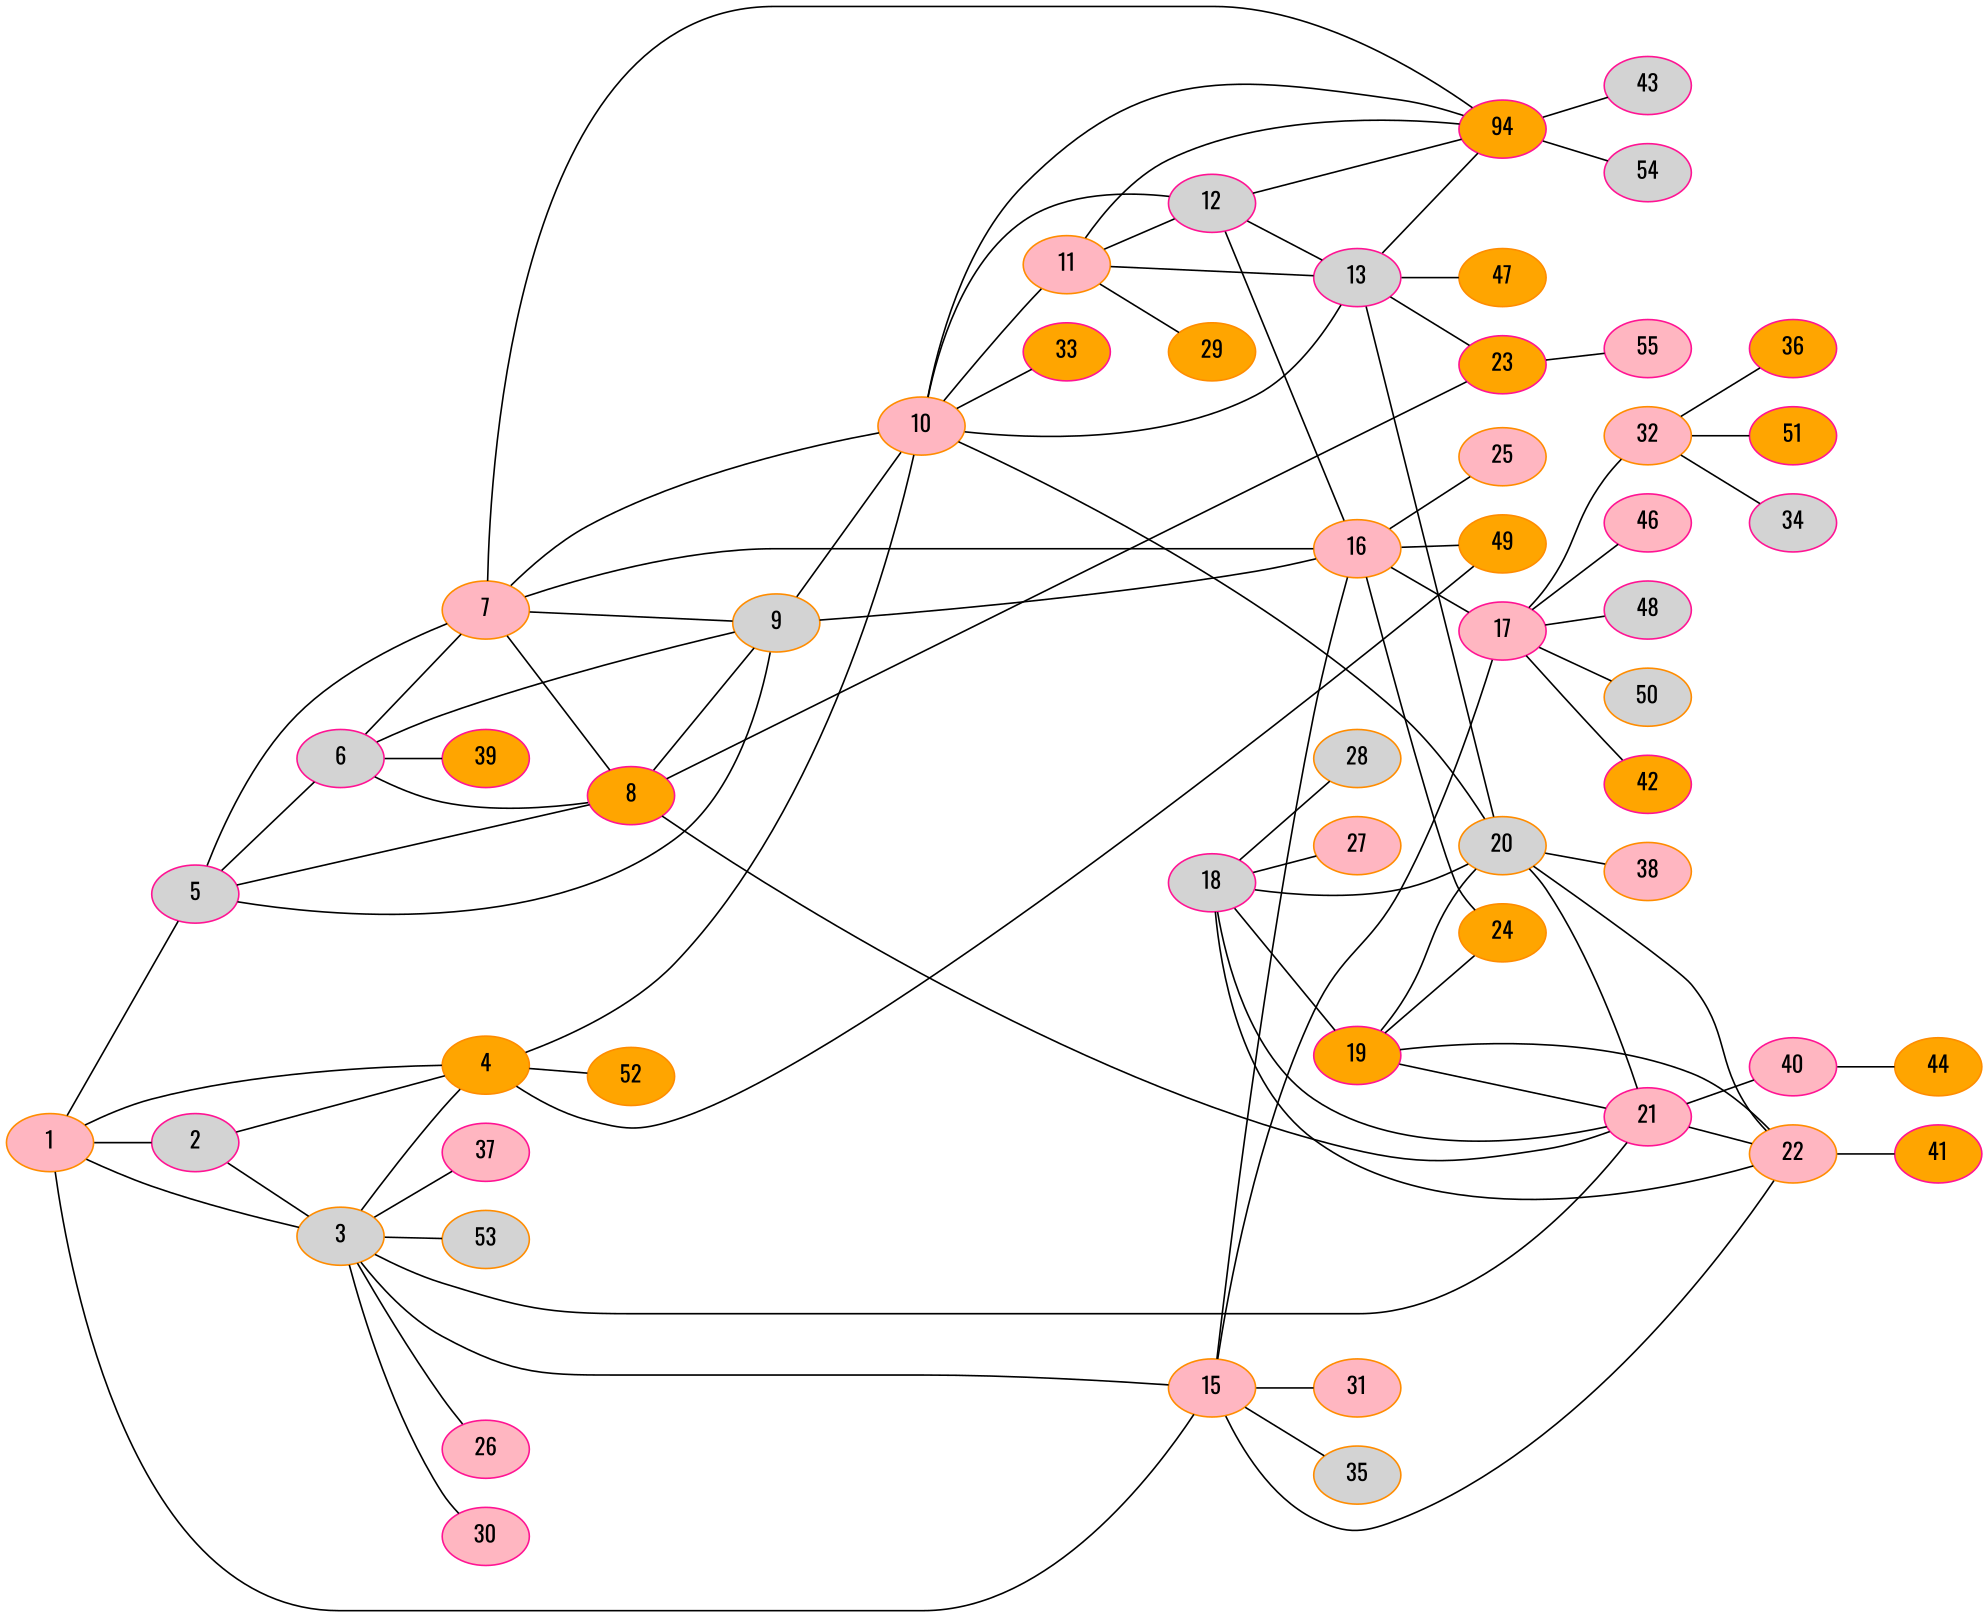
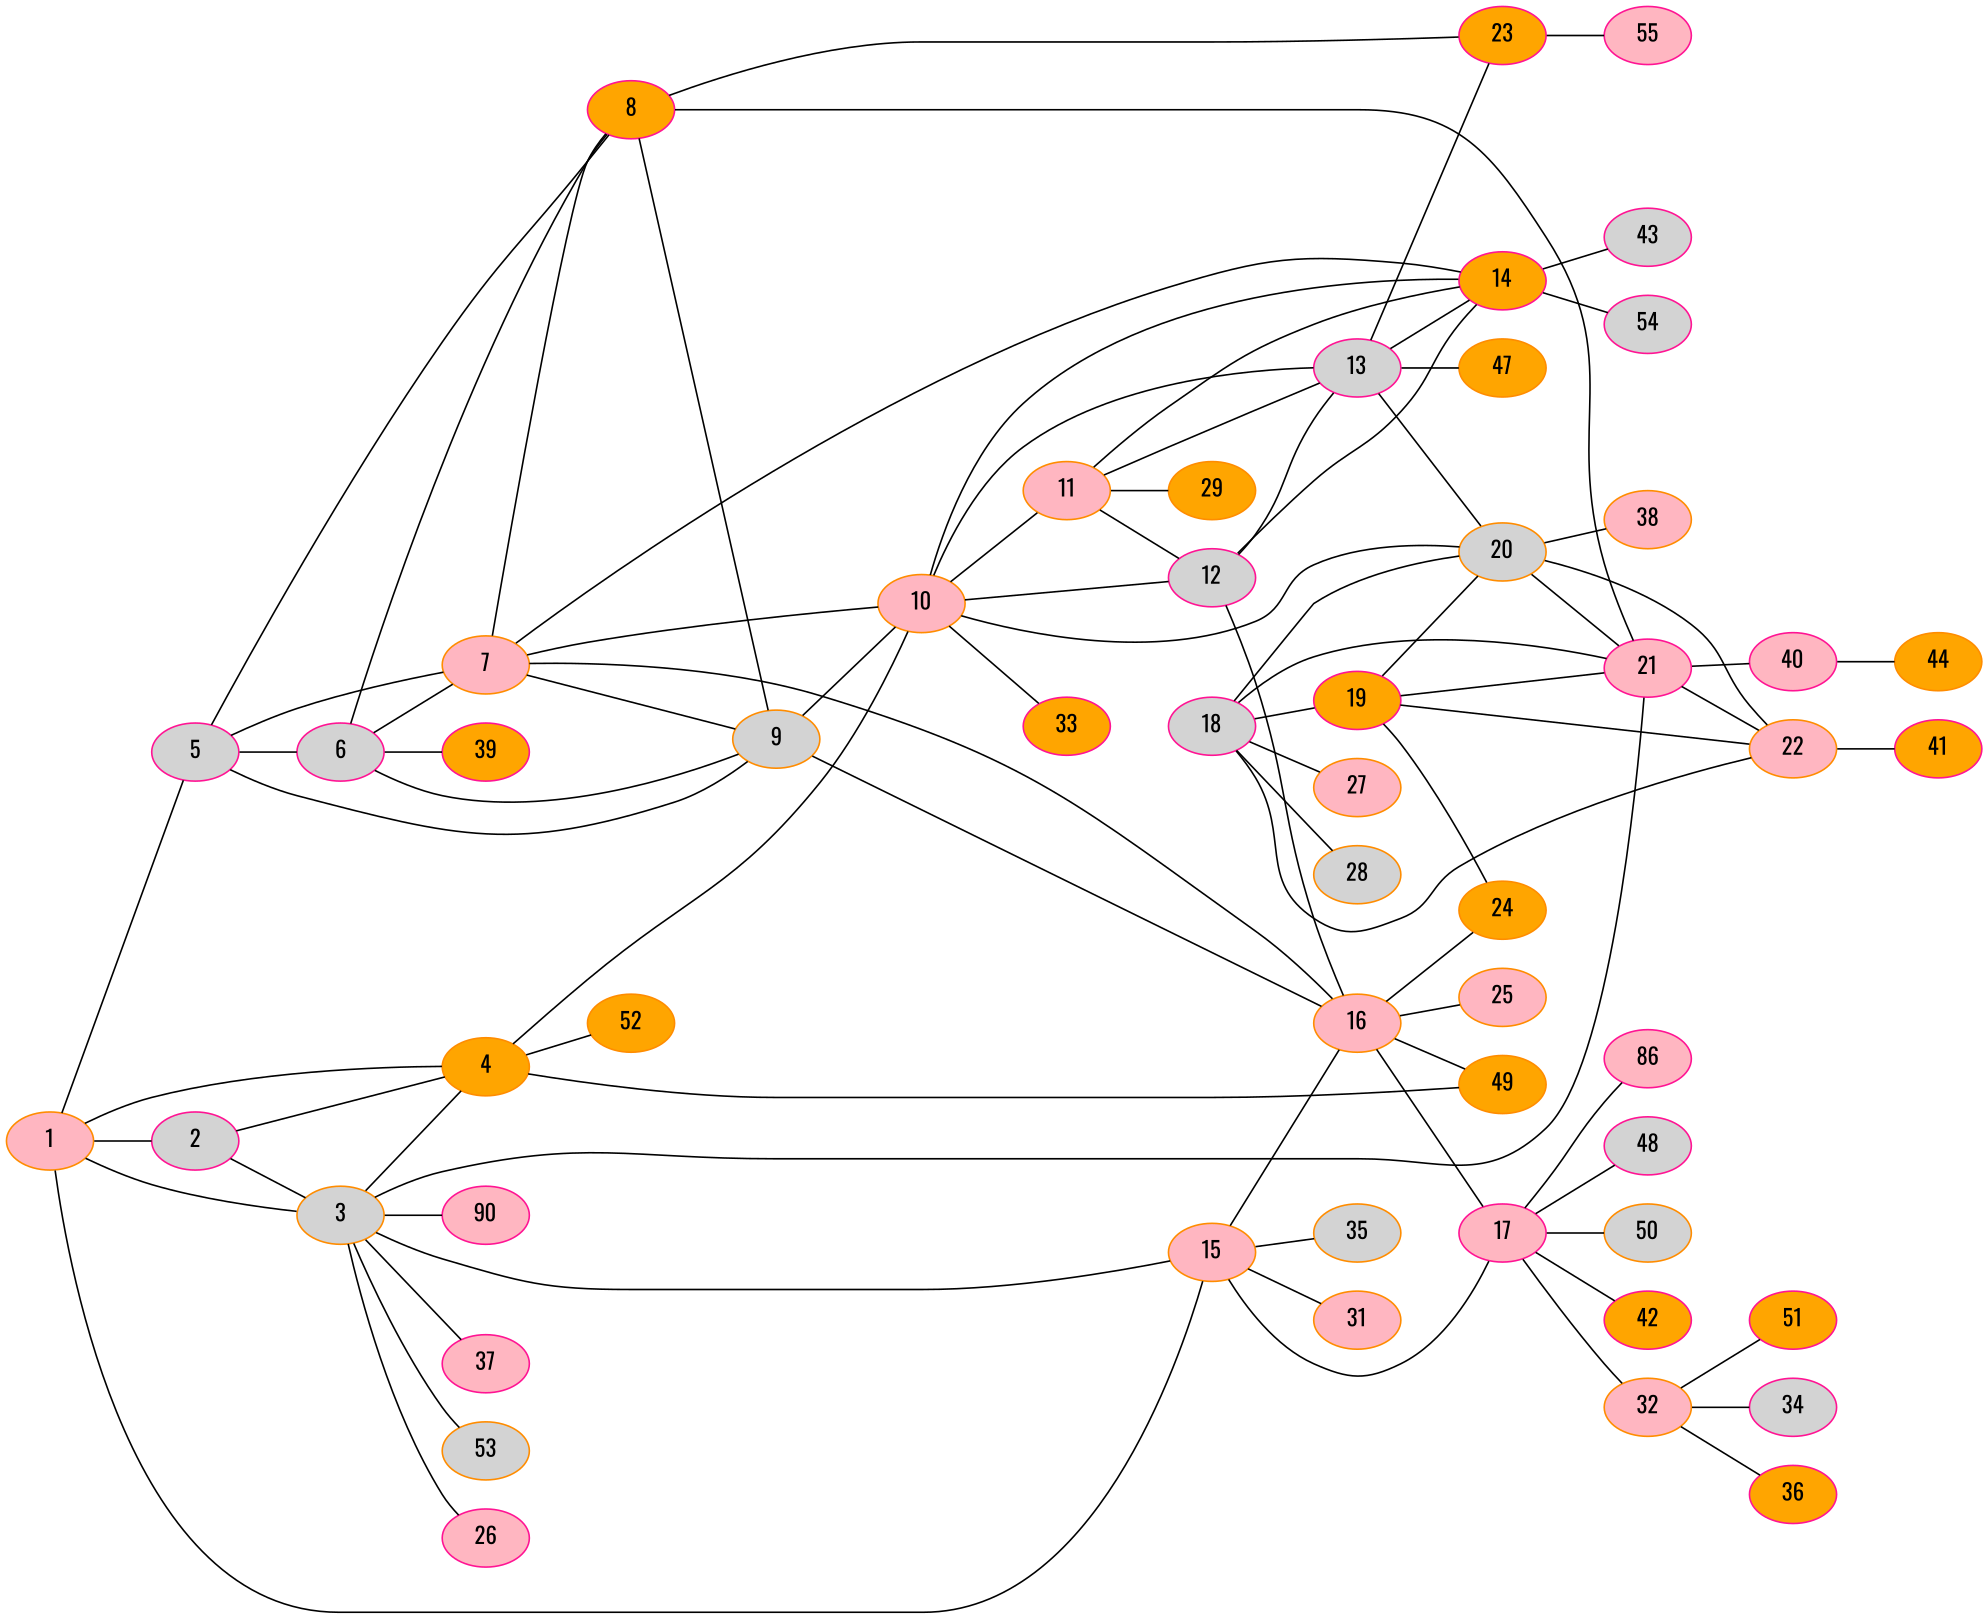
(1503, 129) -> (1503, 281)
(1648, 523) -> (1648, 1059)
(1523, 1449) -> none
(486, 1536) -> (486, 1215)
